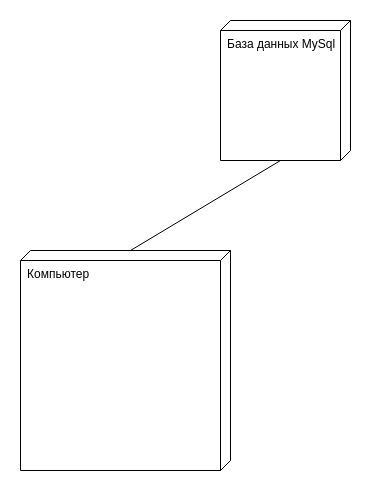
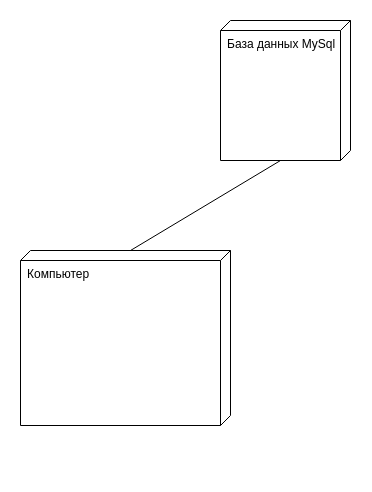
(126, 361) -> (126, 338)
